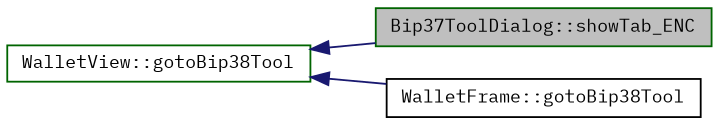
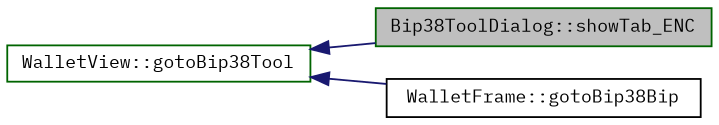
(544, 27) -> (544, 27)
(544, 98) -> (544, 98)
